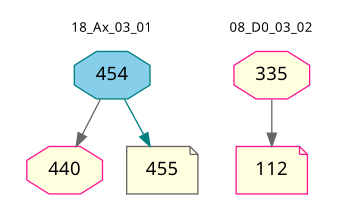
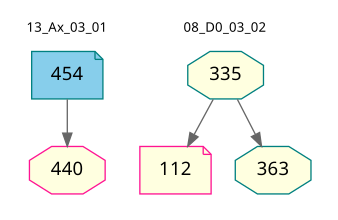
(112, 28) -> (67, 28)
(112, 75) -> (67, 75)
(272, 75) -> (226, 75)
(162, 170) -> none
none -> (273, 170)
